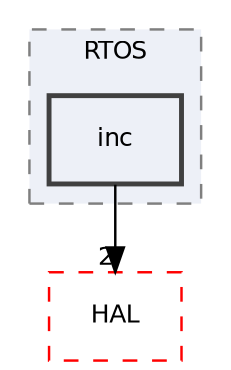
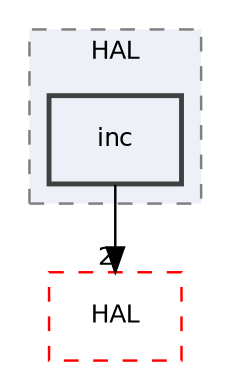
(115, 53) -> (115, 53)
